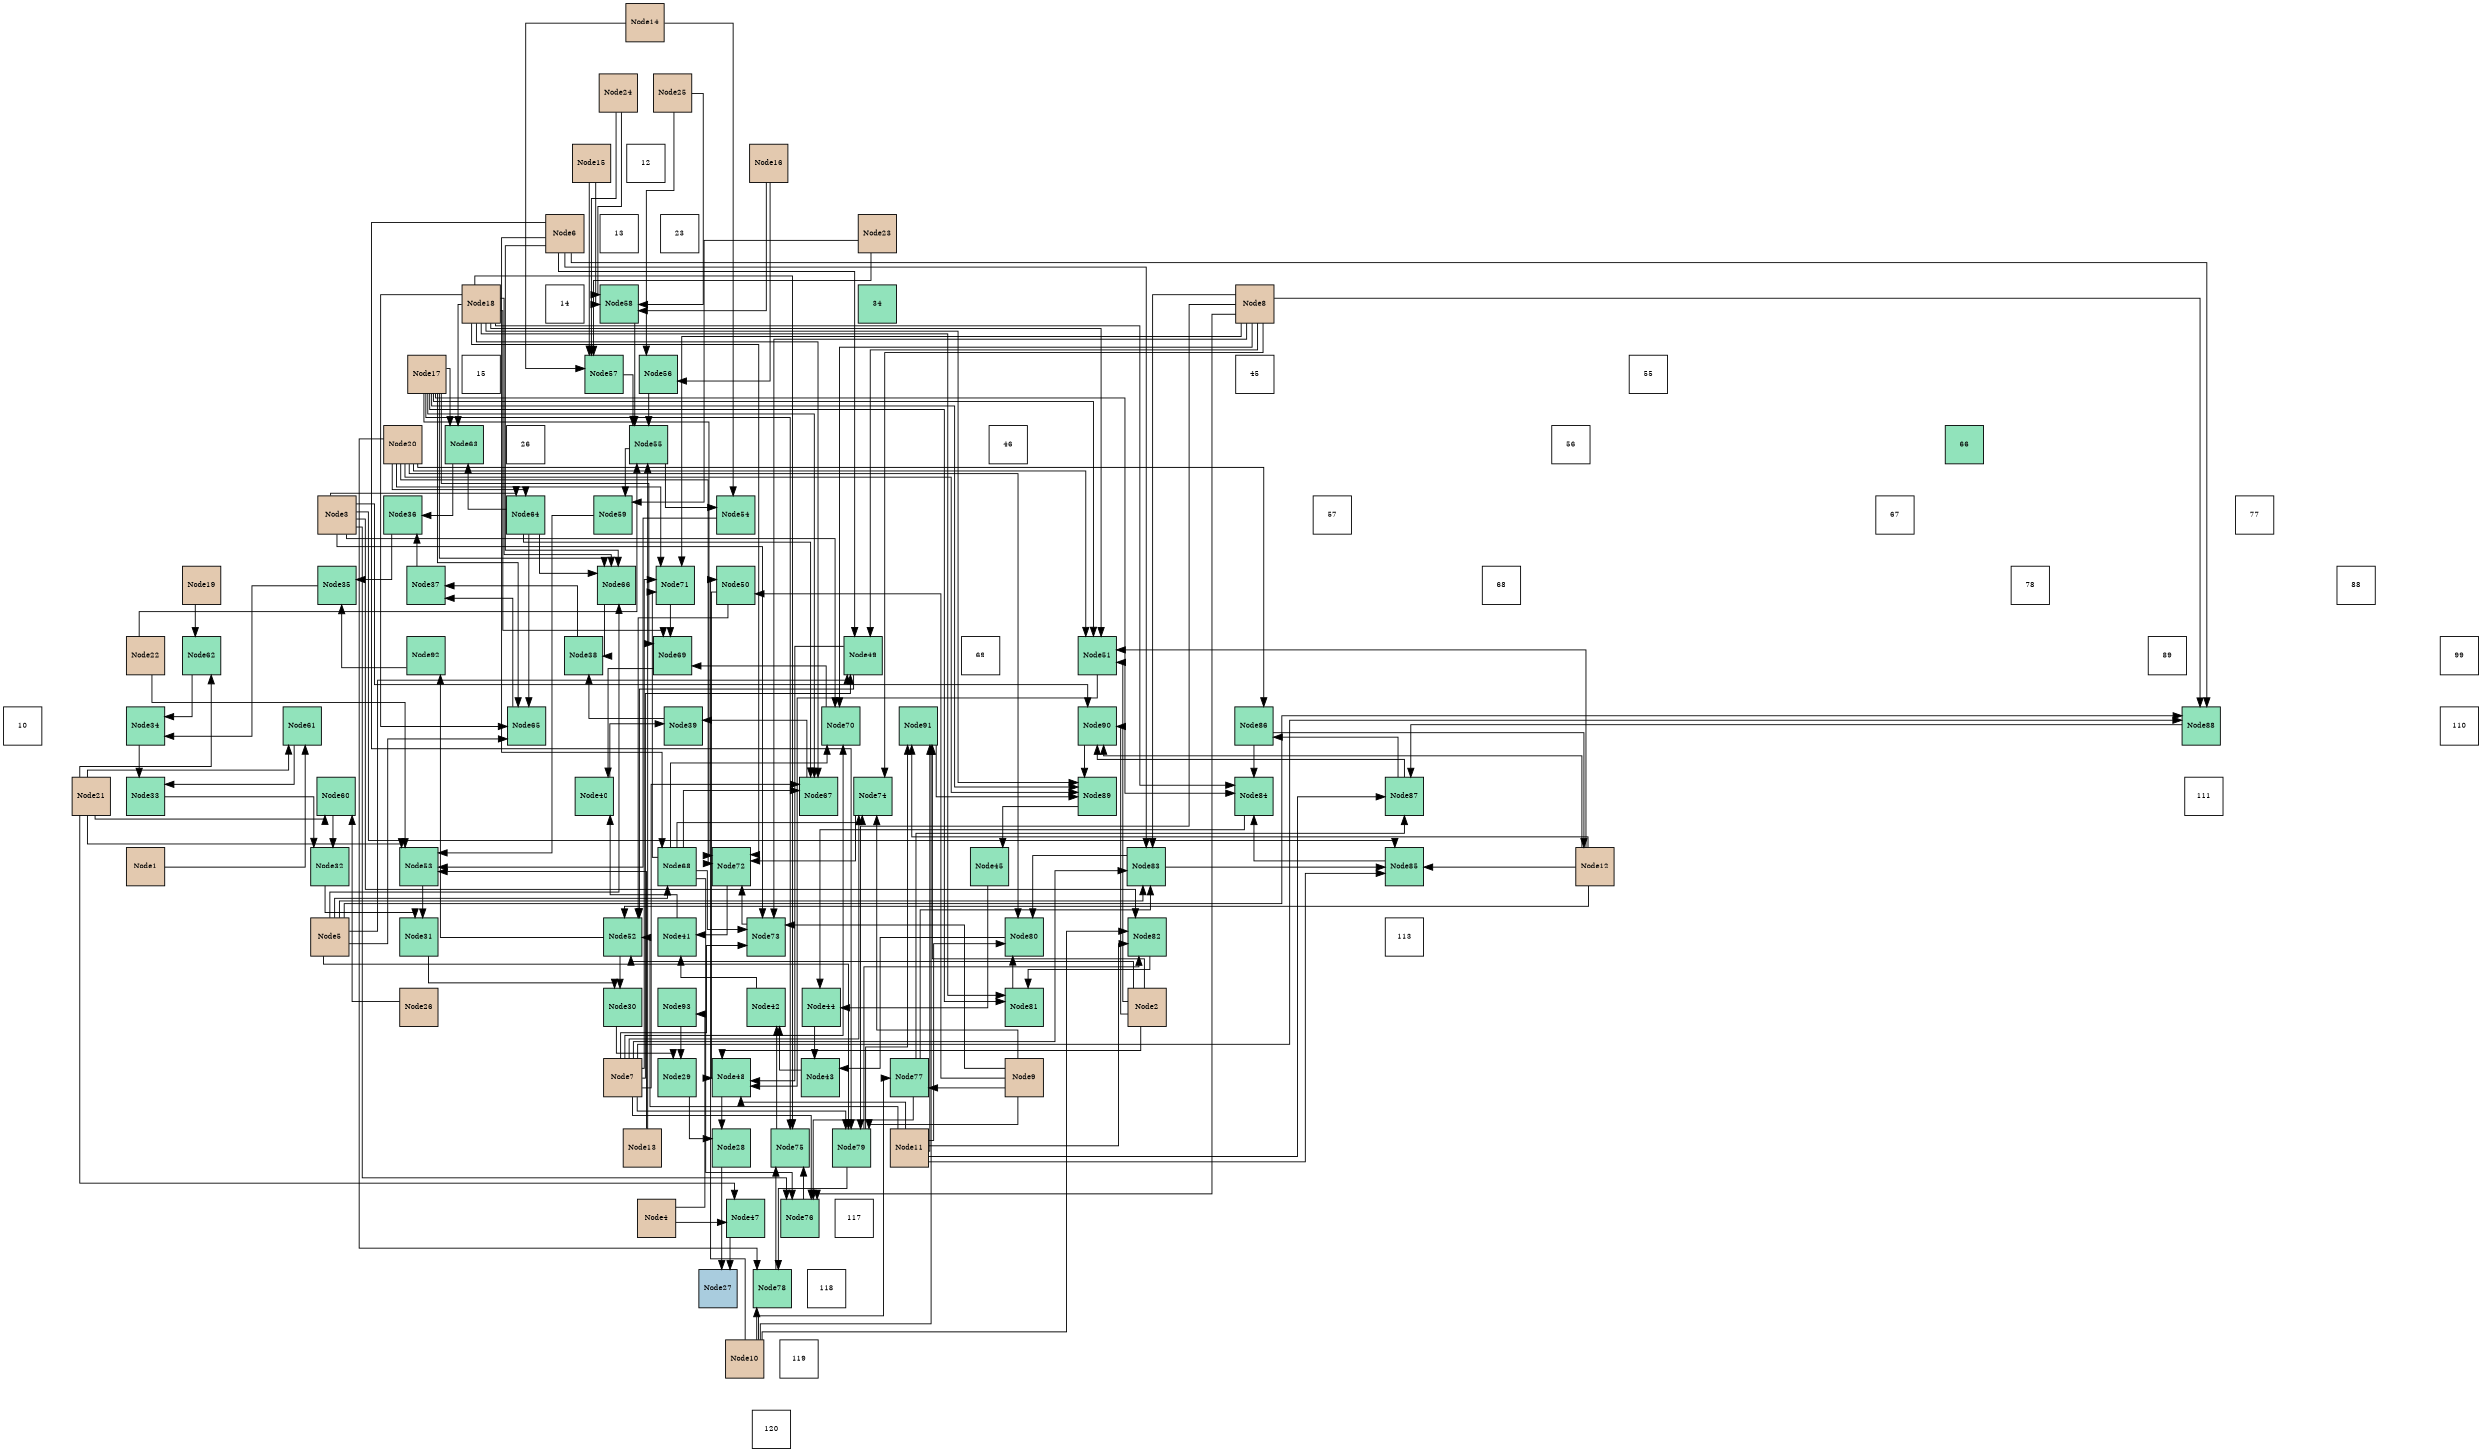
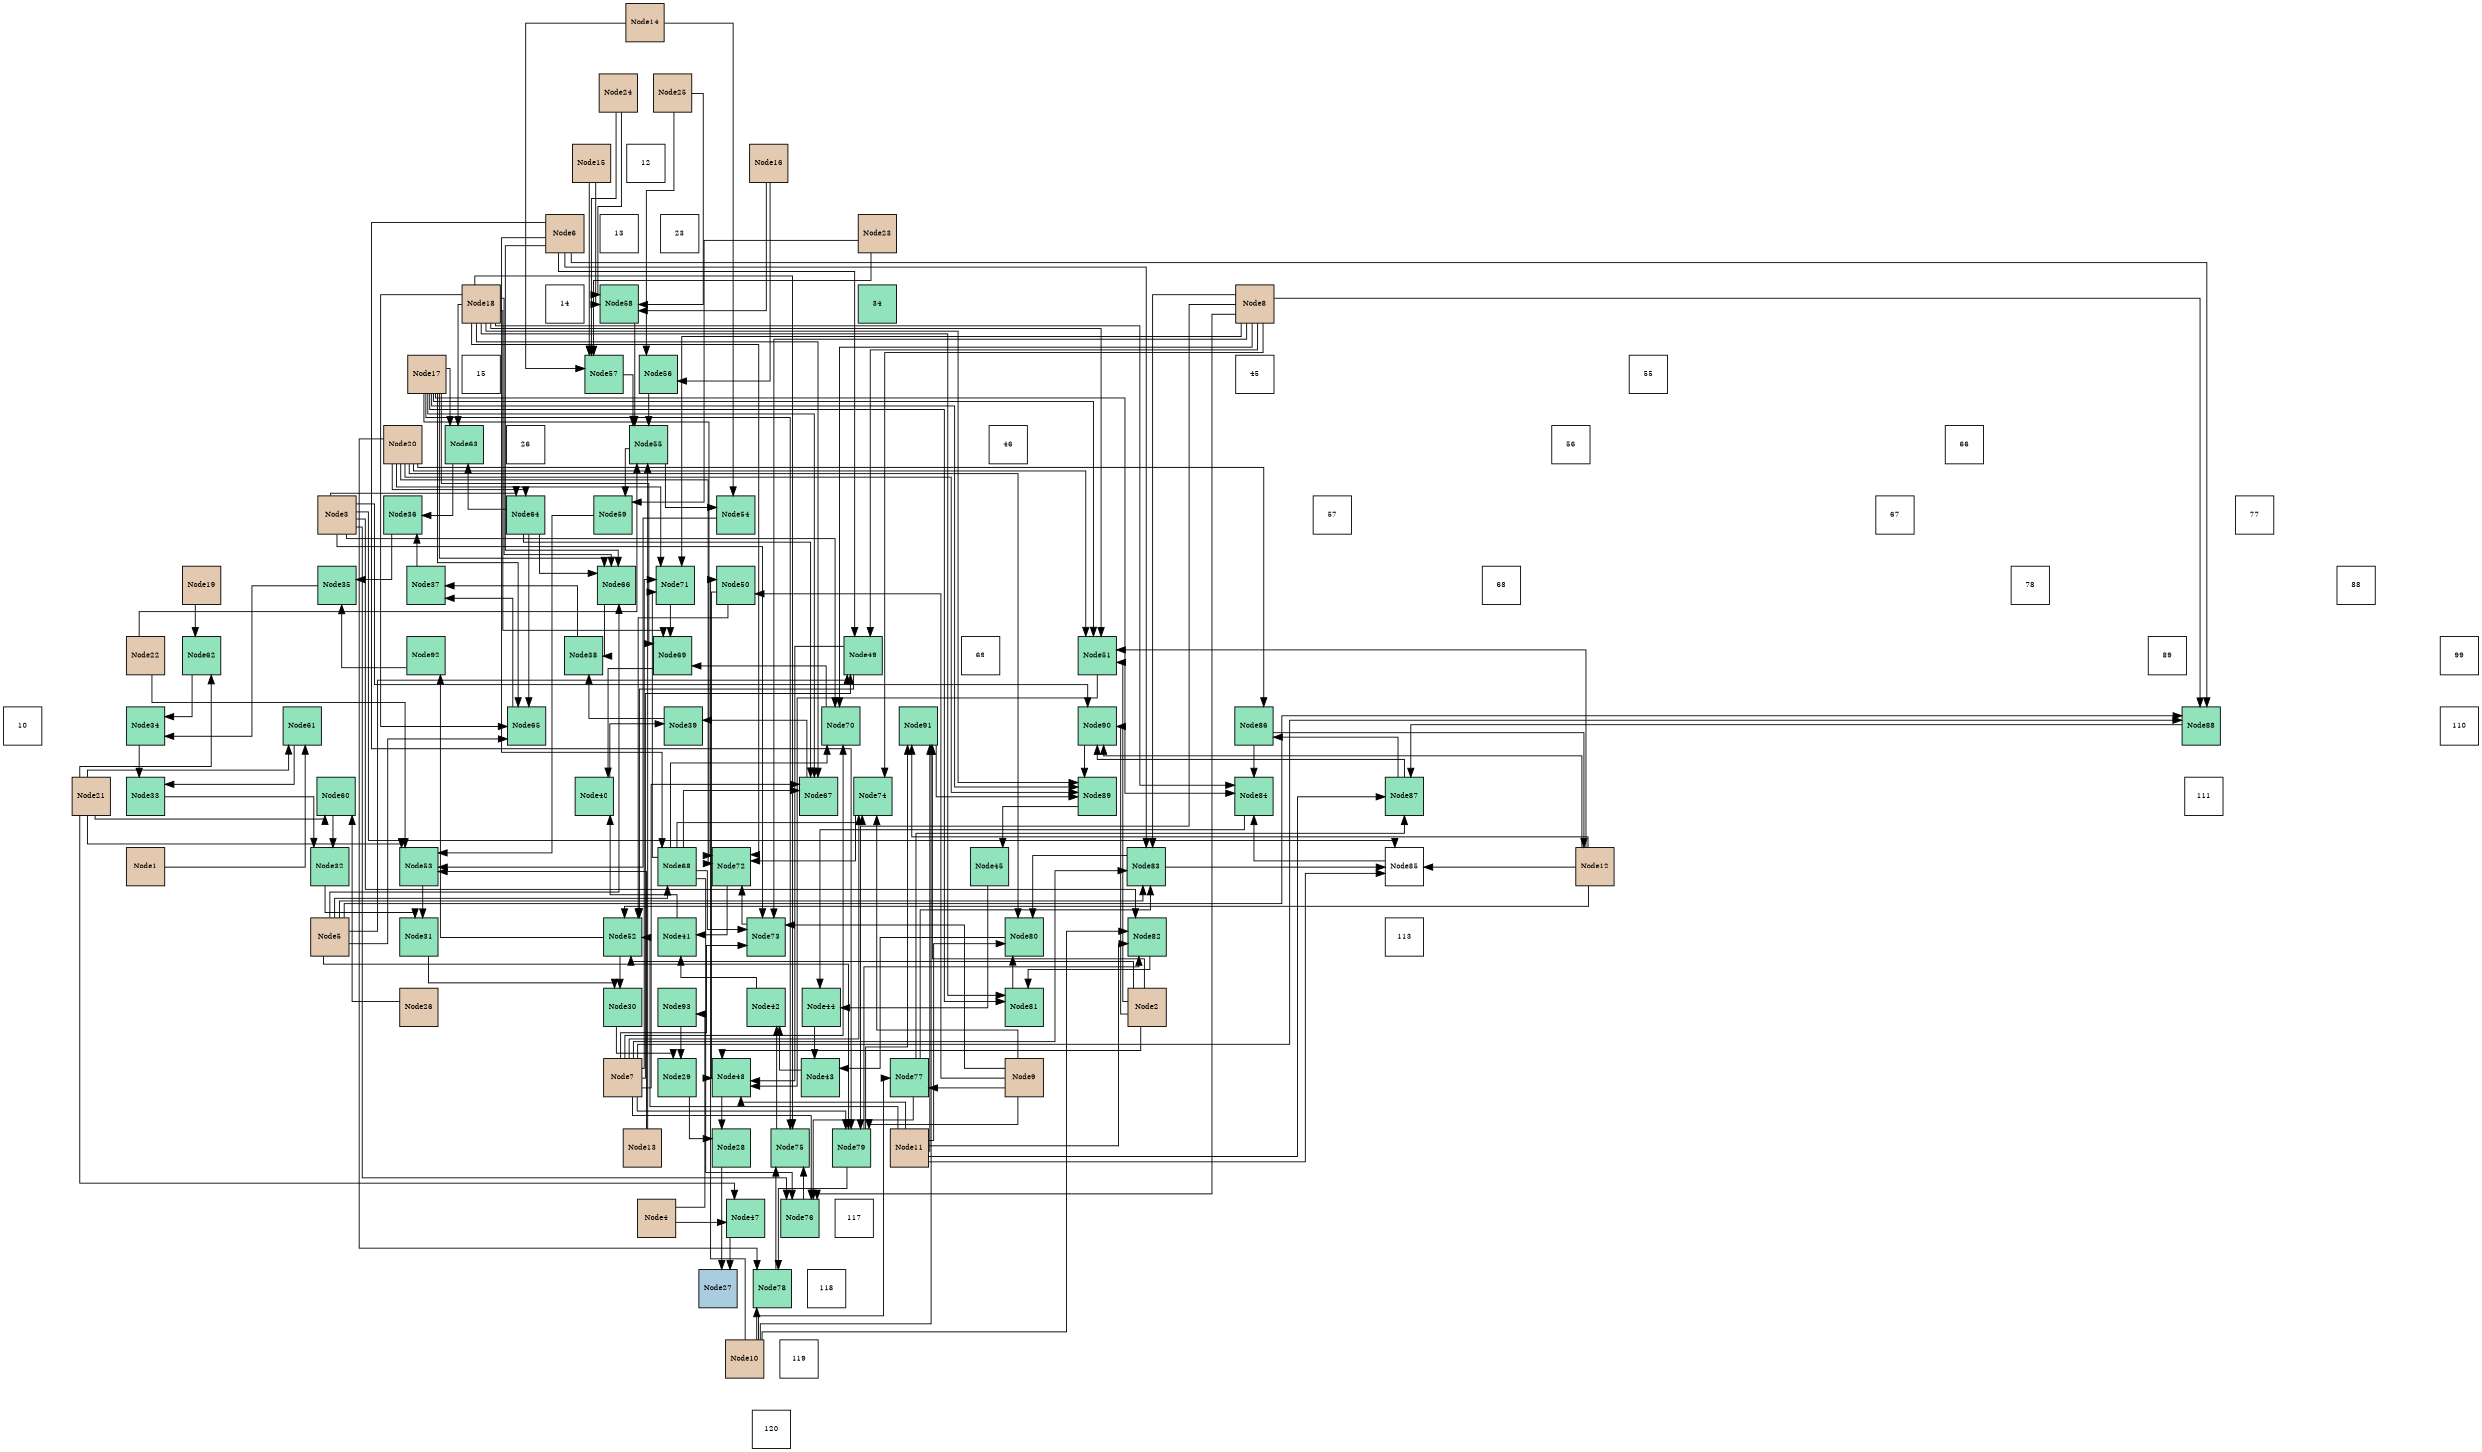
(1964, 445) -> (1964, 445)
(1404, 867) -> (1404, 867)
